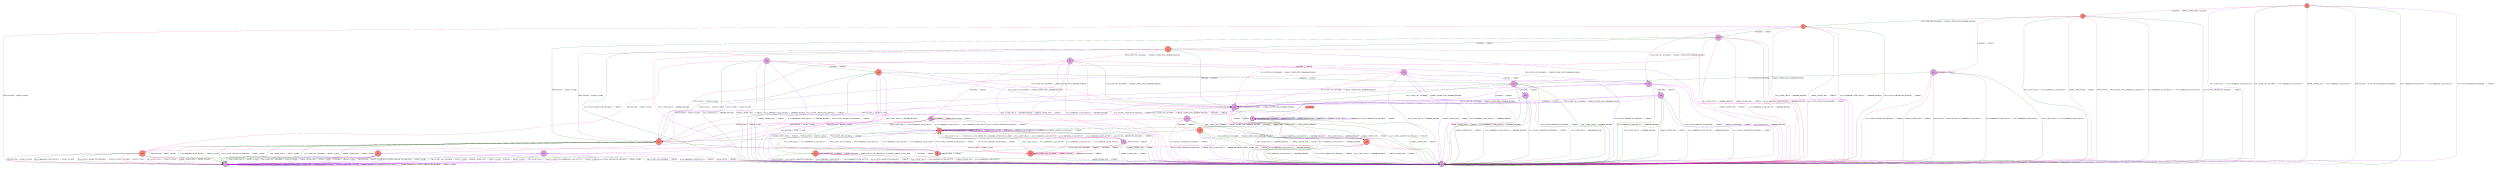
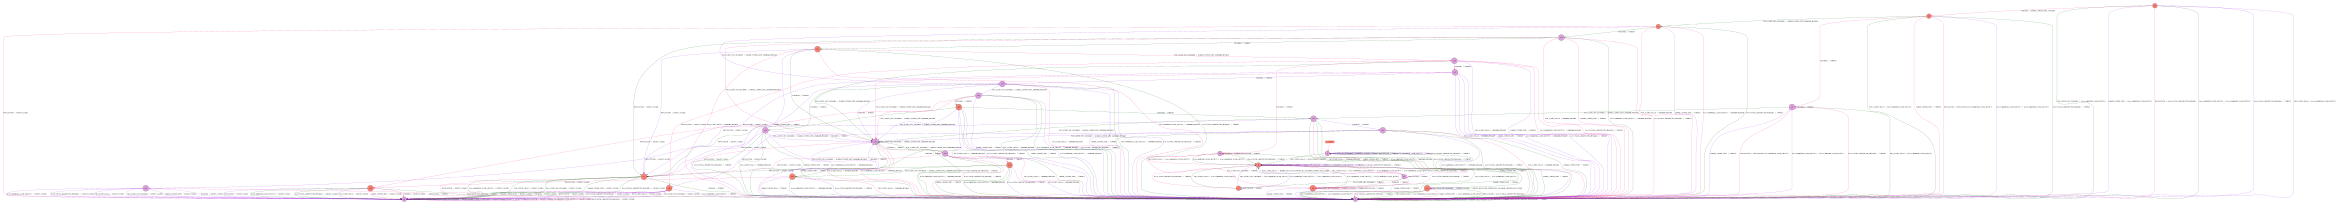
(848, 64) -> (1030, 65)
(1207, 67) -> (991, 90)
